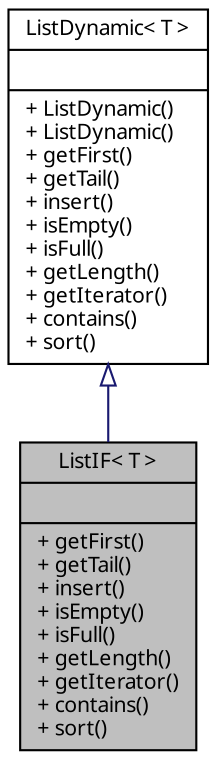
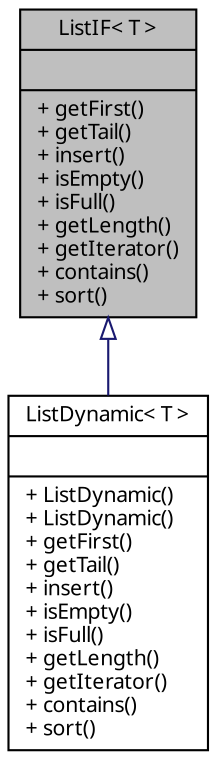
(108, 414) -> (108, 367)
